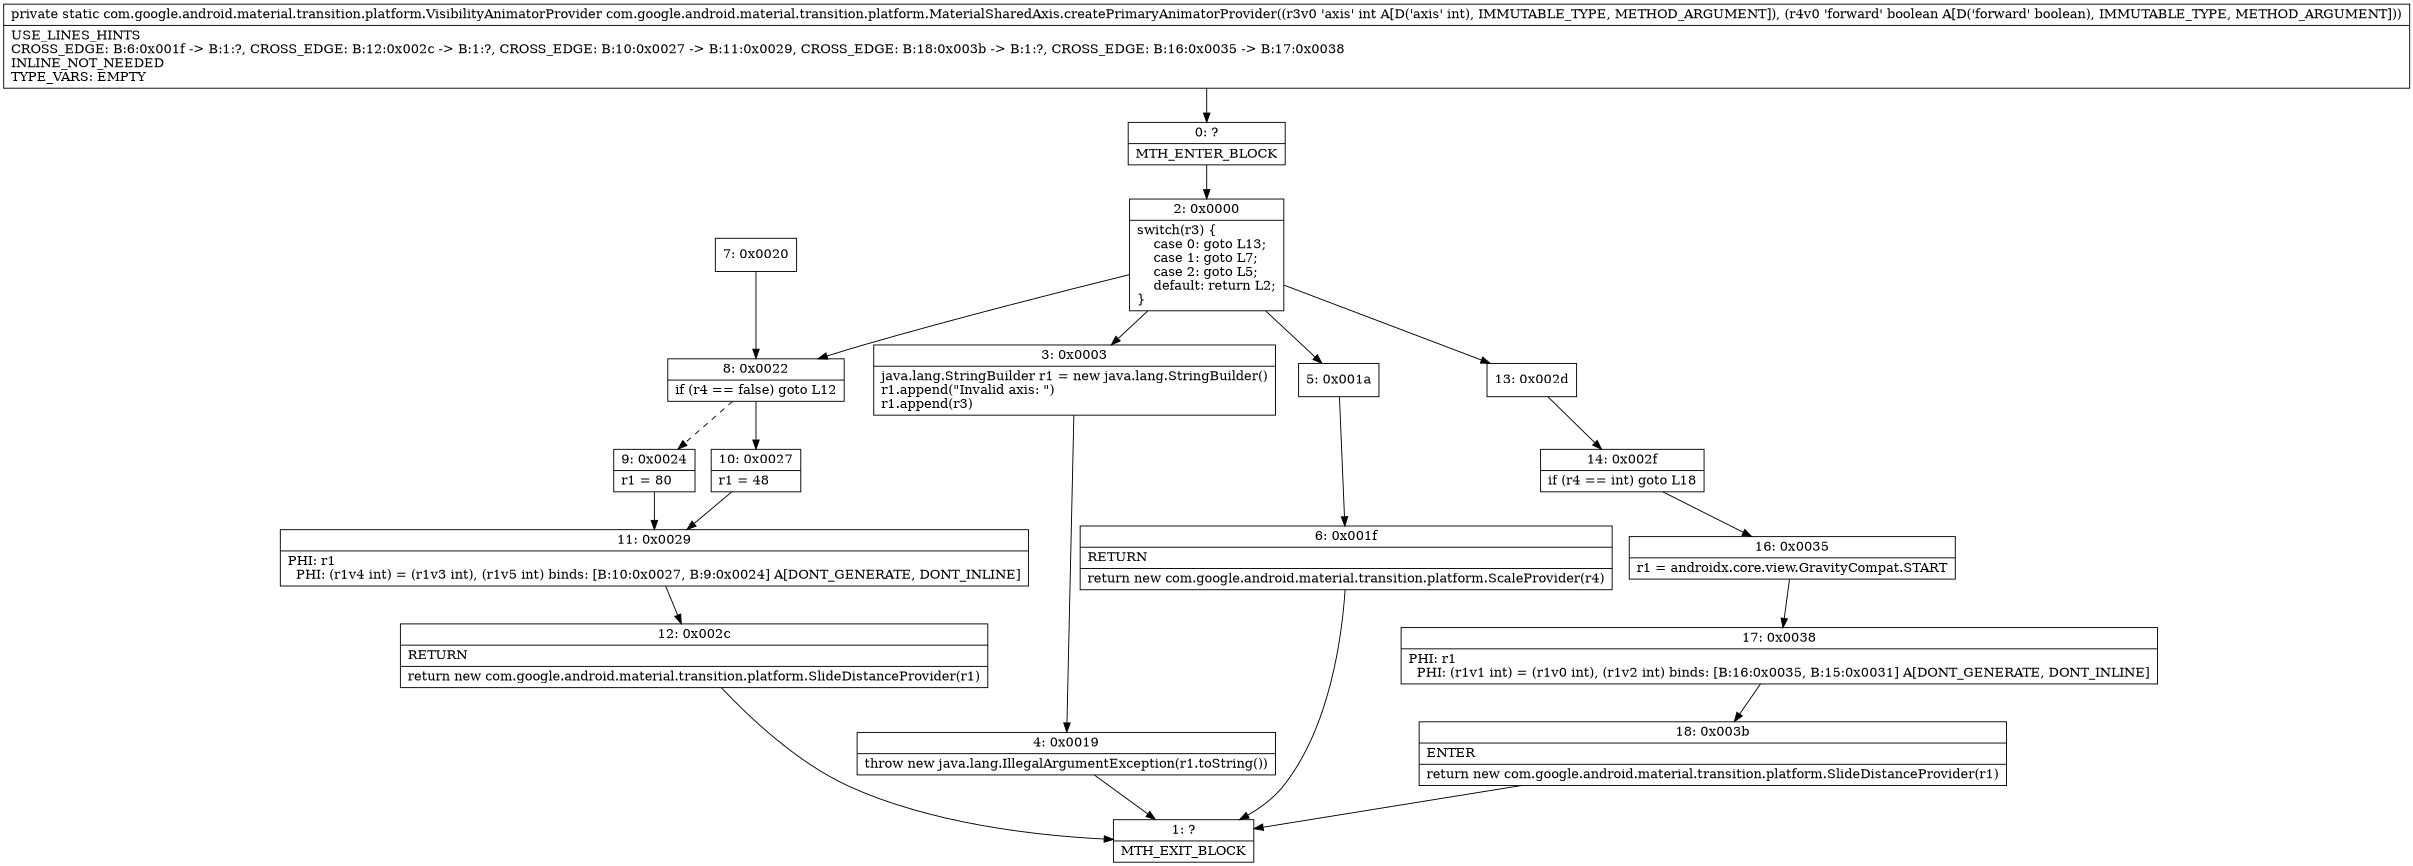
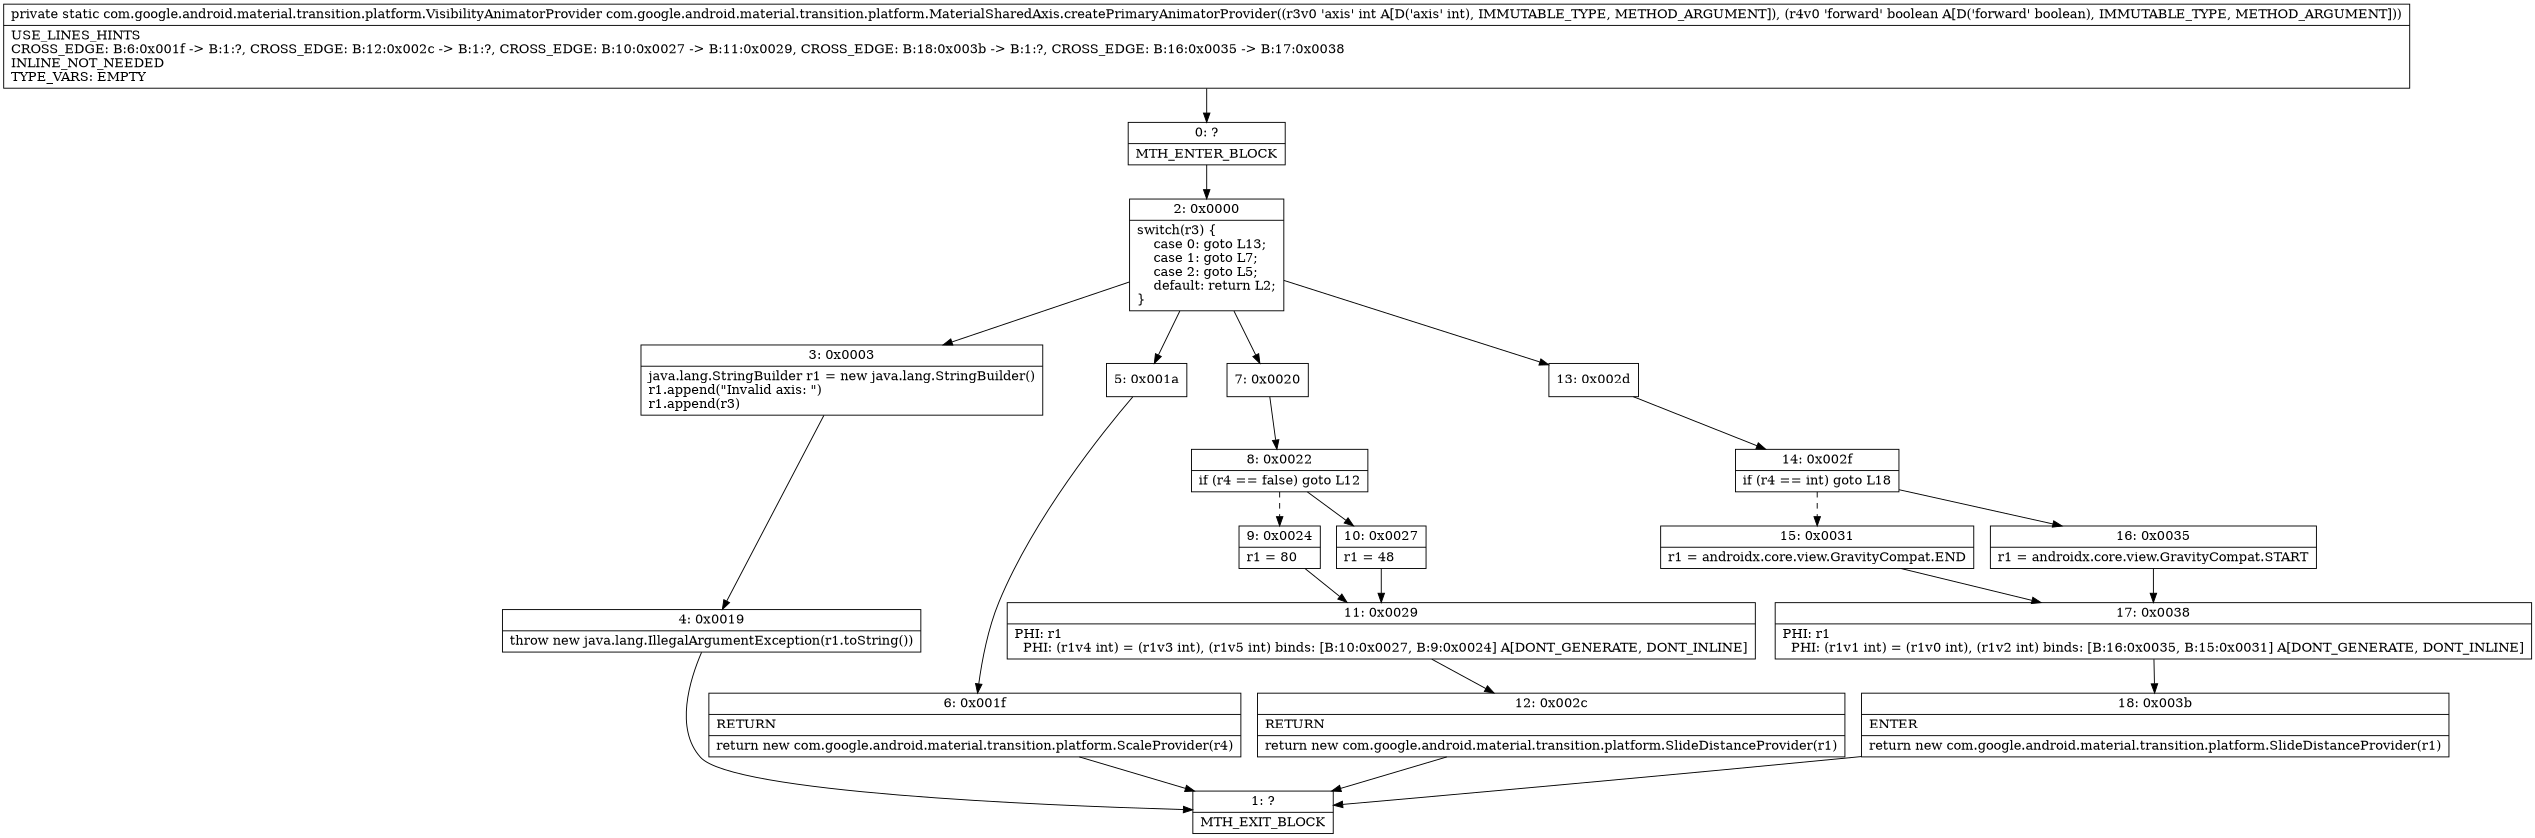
(978, 313) -> (1245, 333)
none -> (1817, 547)
